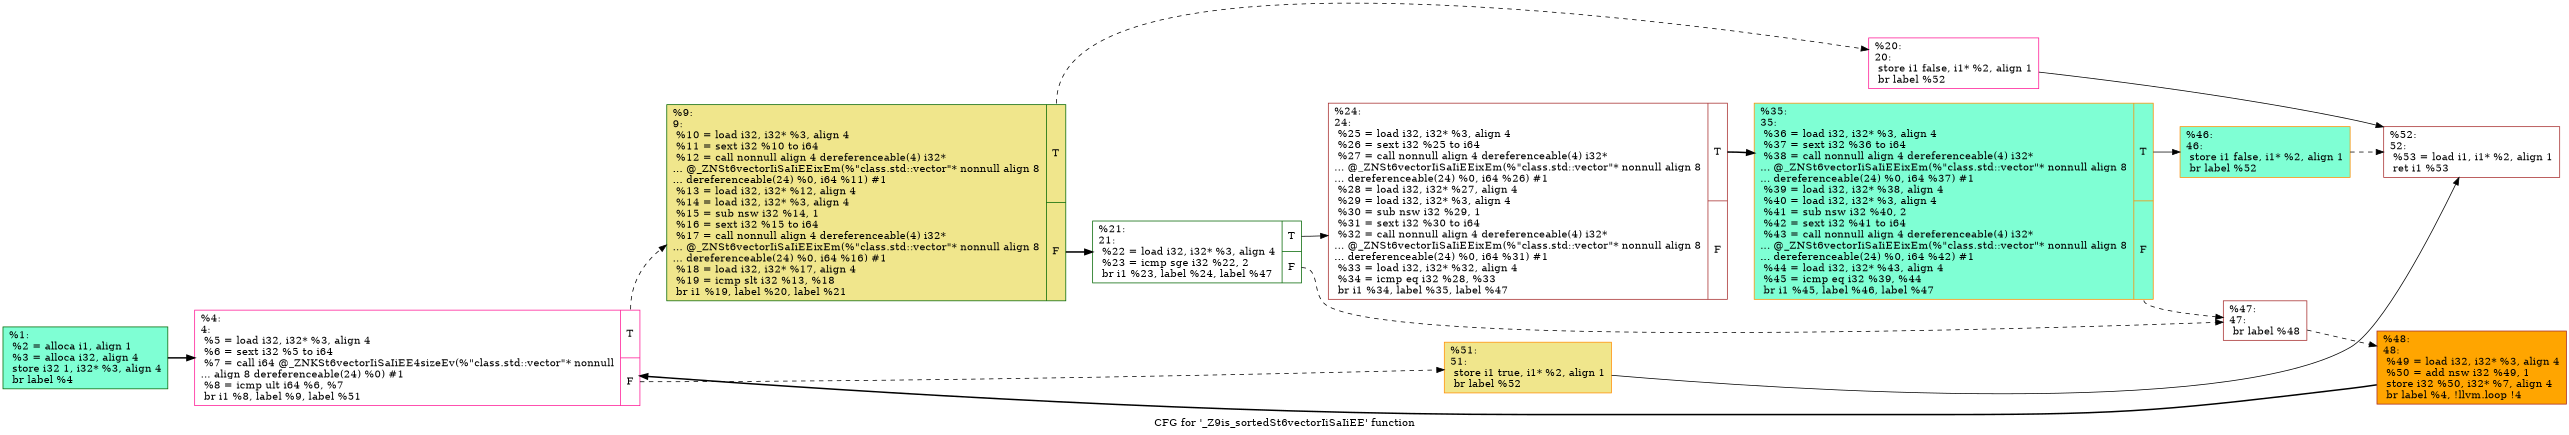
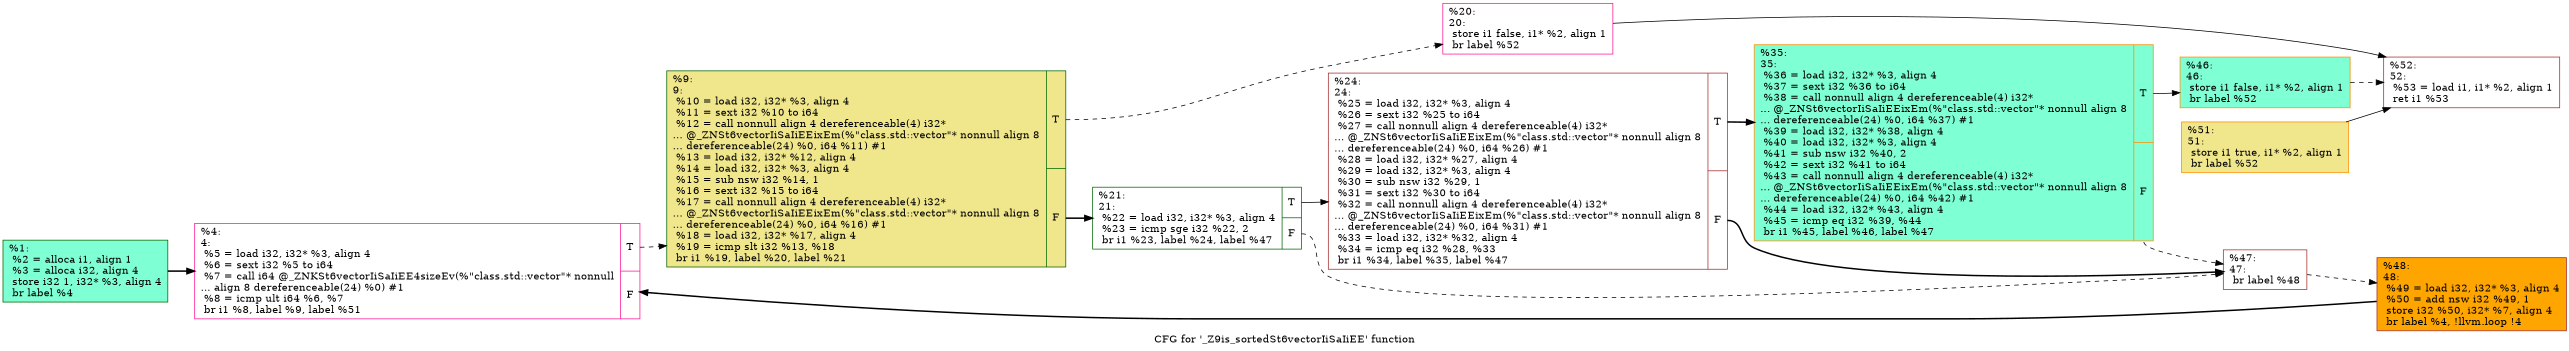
none -> (1963, 275)
(1038, 378) -> none
